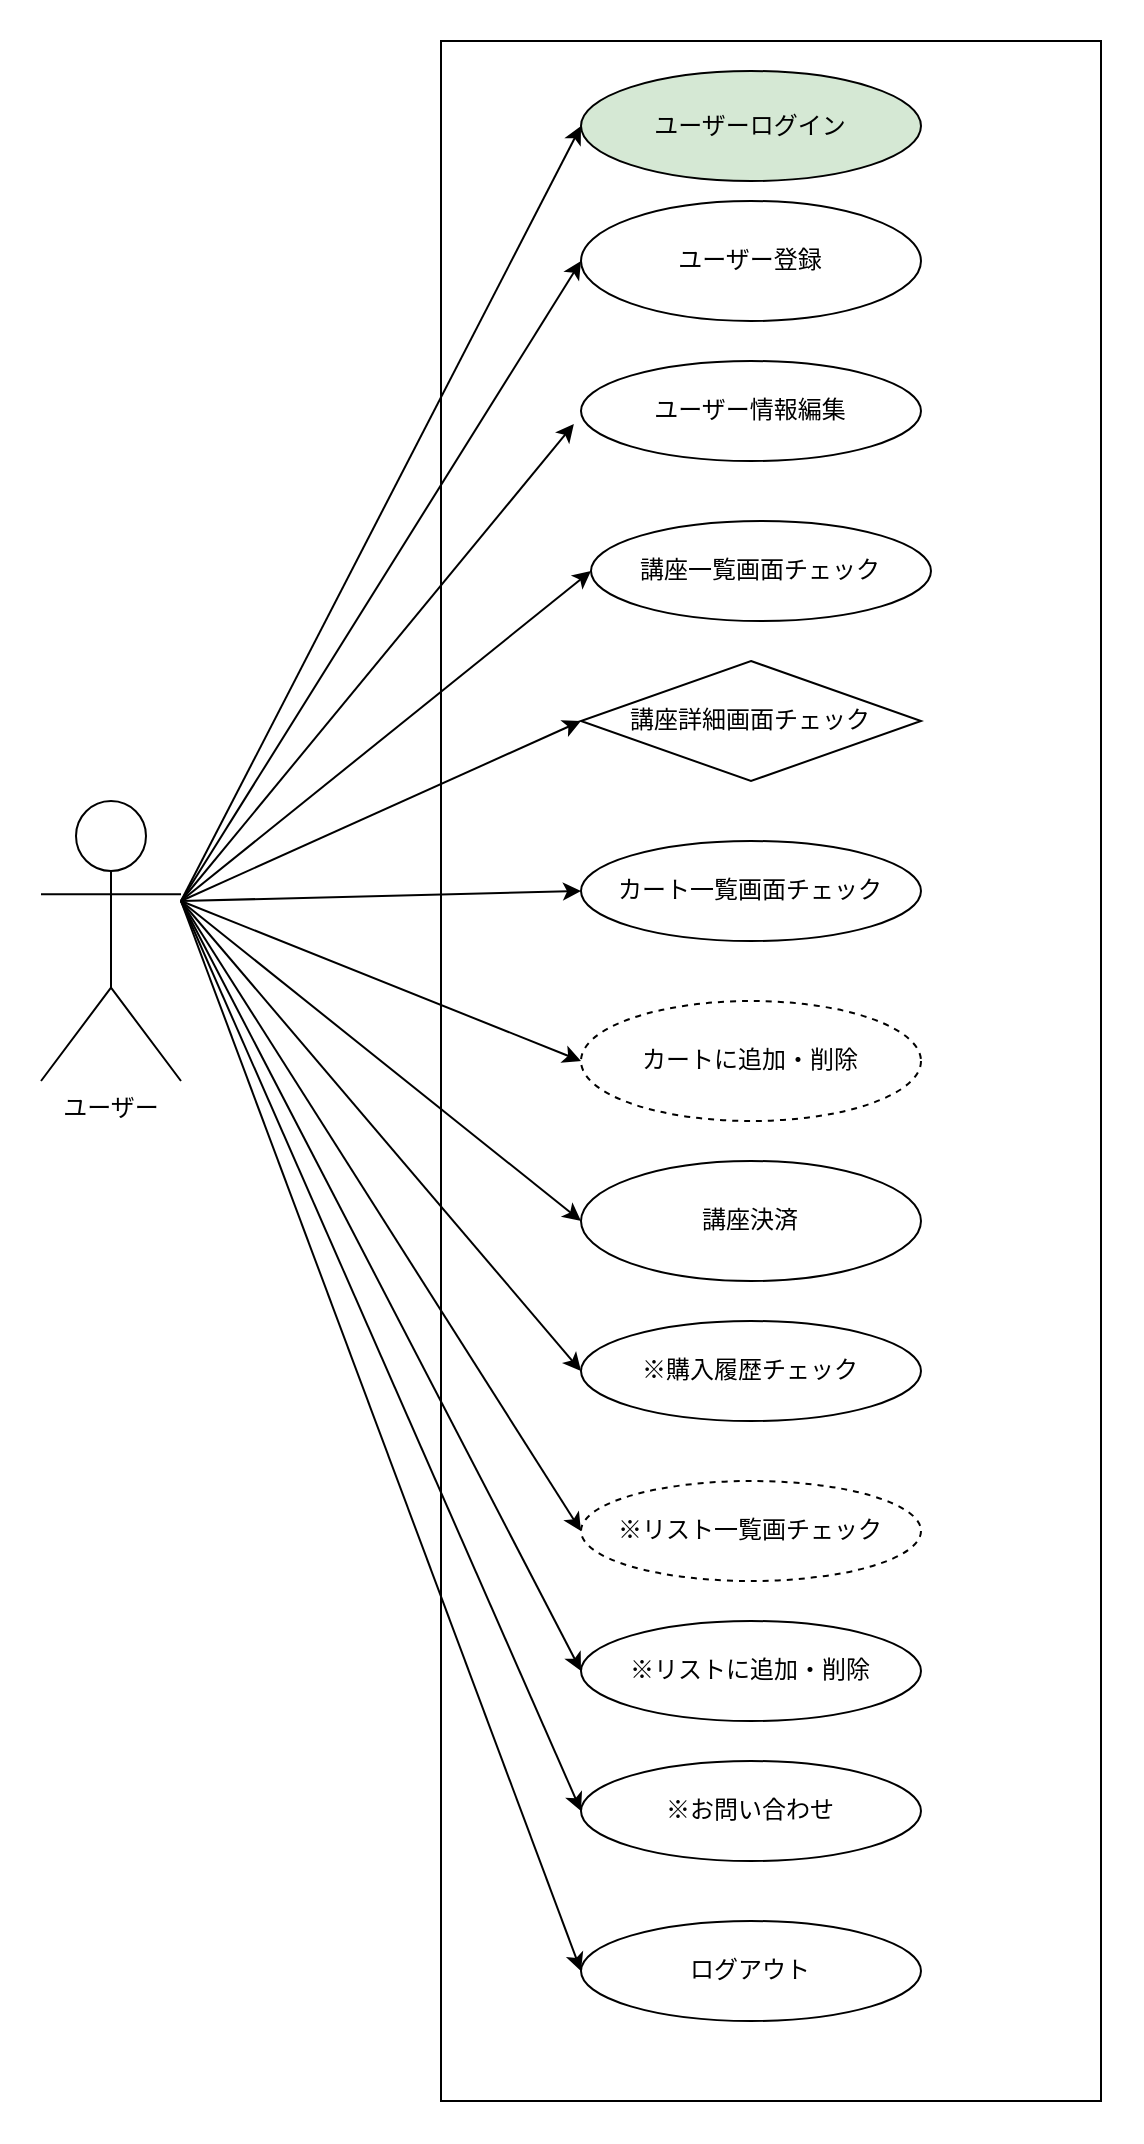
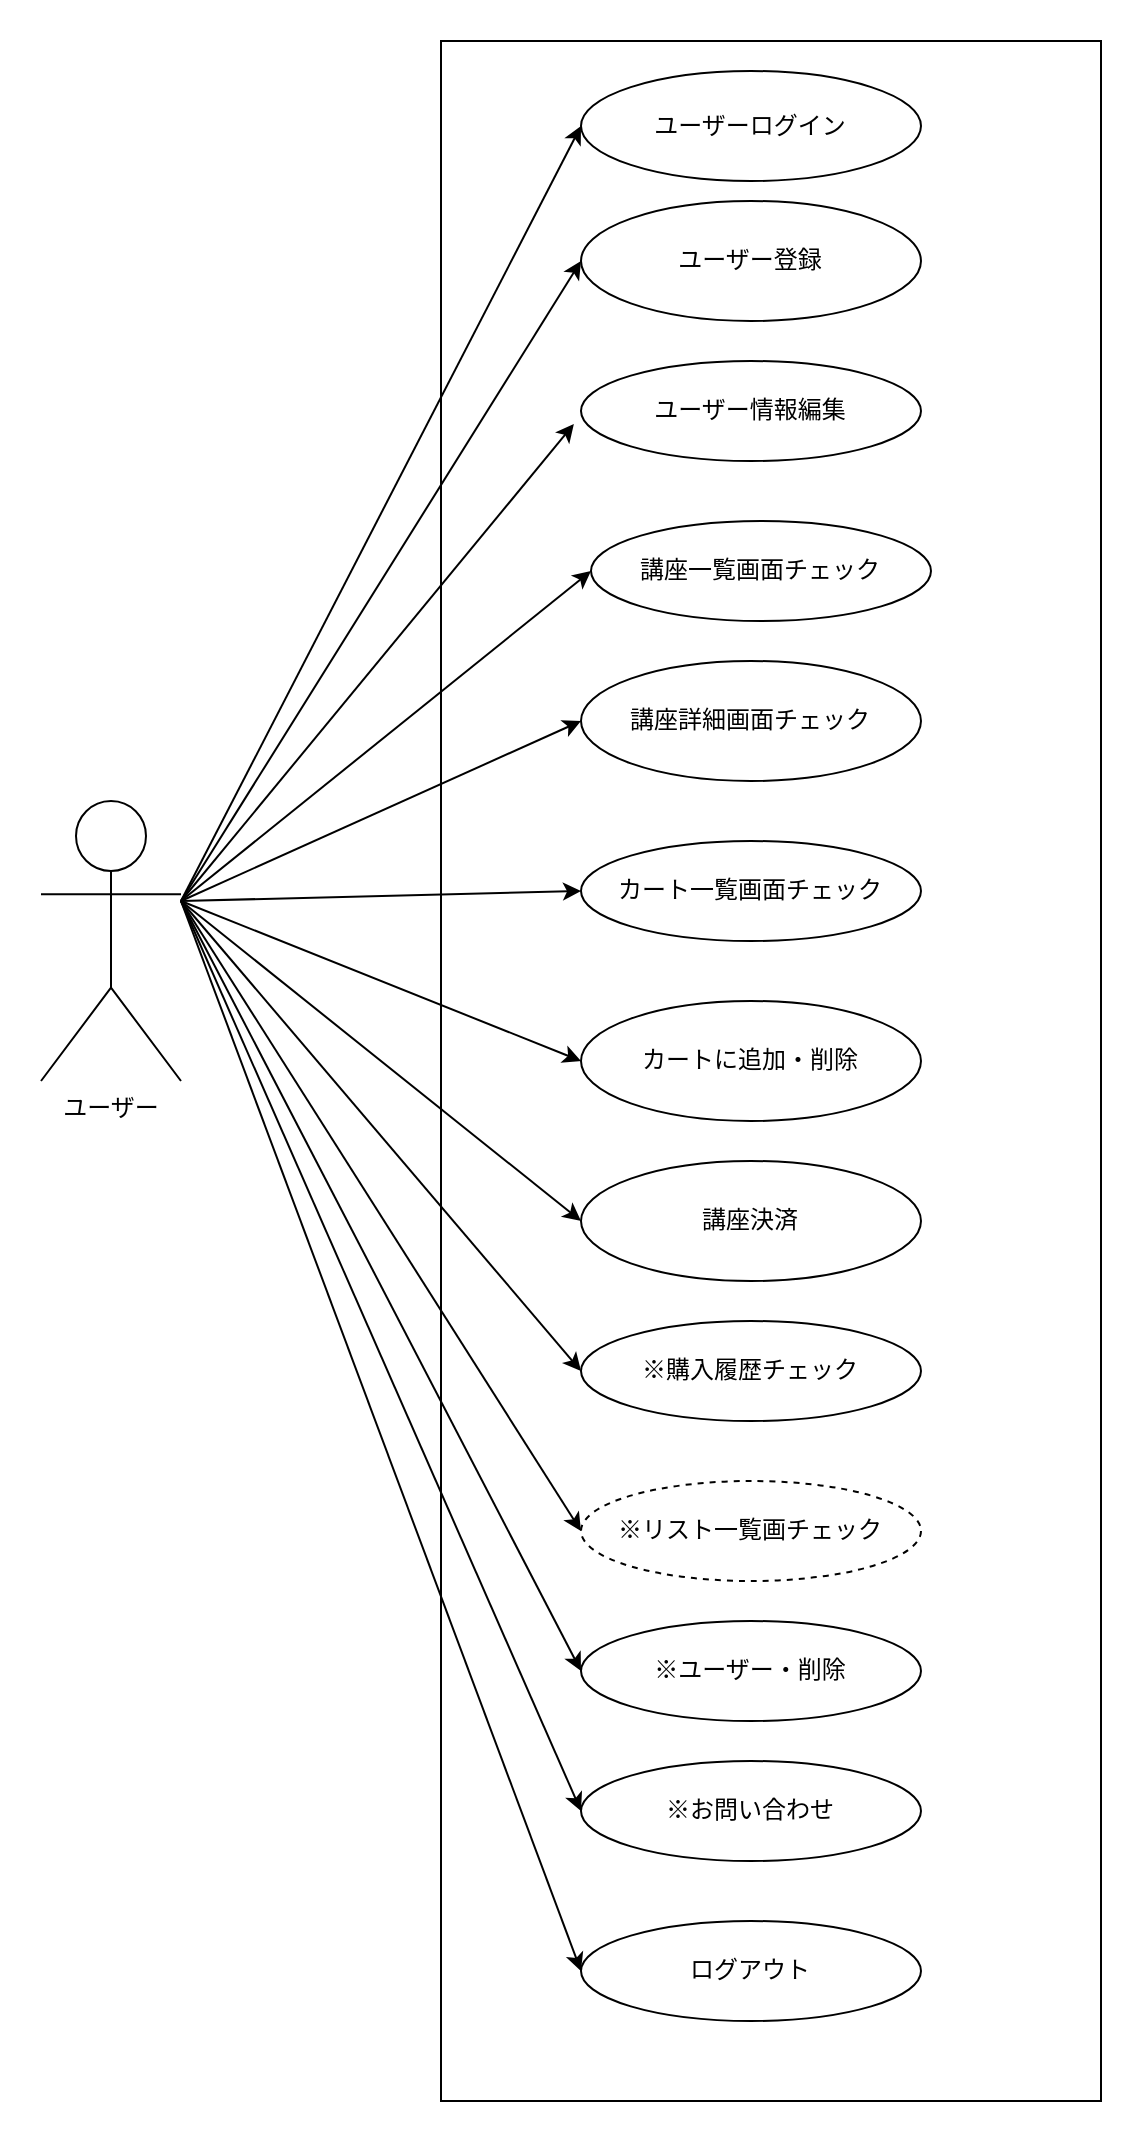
(751, 126) -> (751, 126)
(751, 721) -> (751, 721)
(751, 1061) -> (751, 1061)
(751, 1671) -> (751, 1671)
